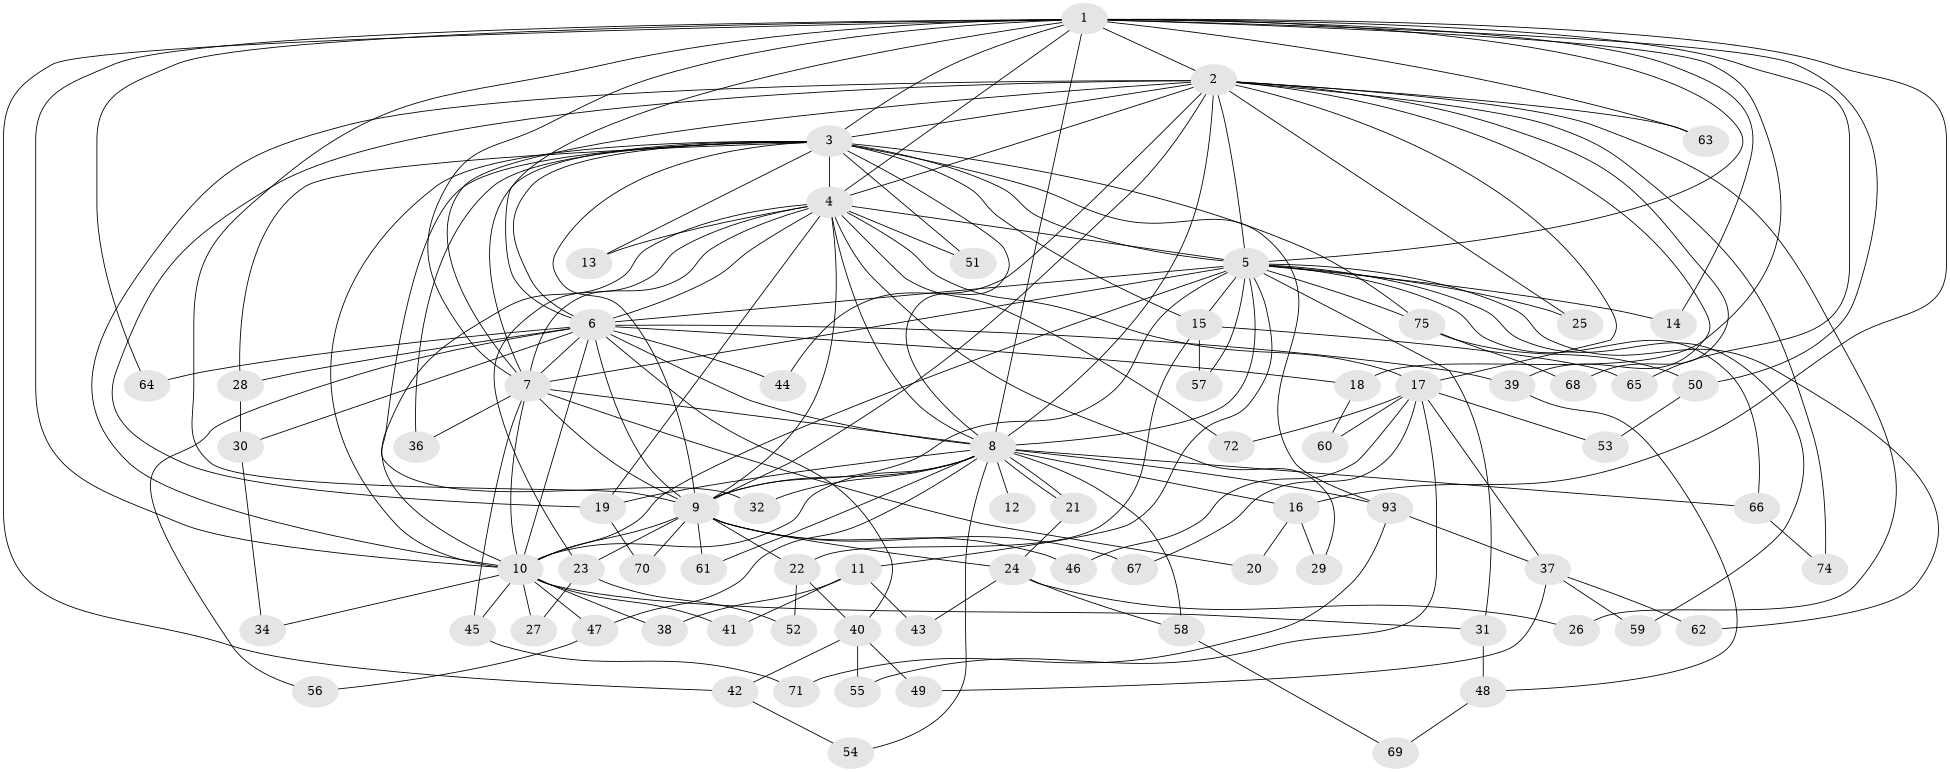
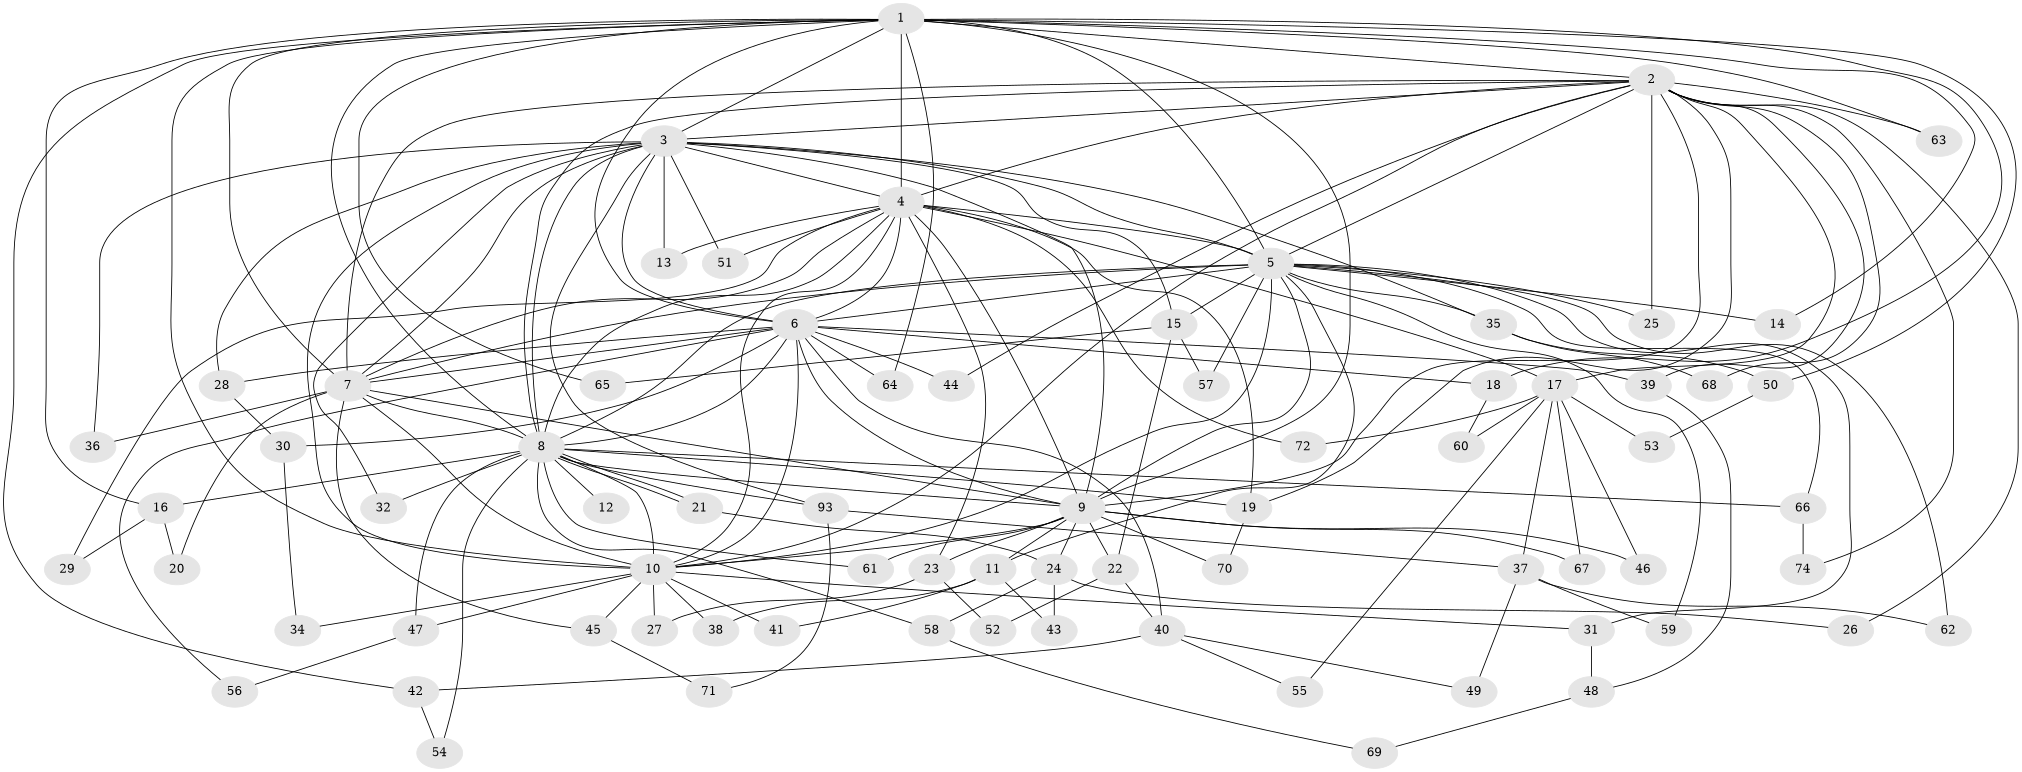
(1422, 325) -> (1494, 325)
none -> (1038, 539)
